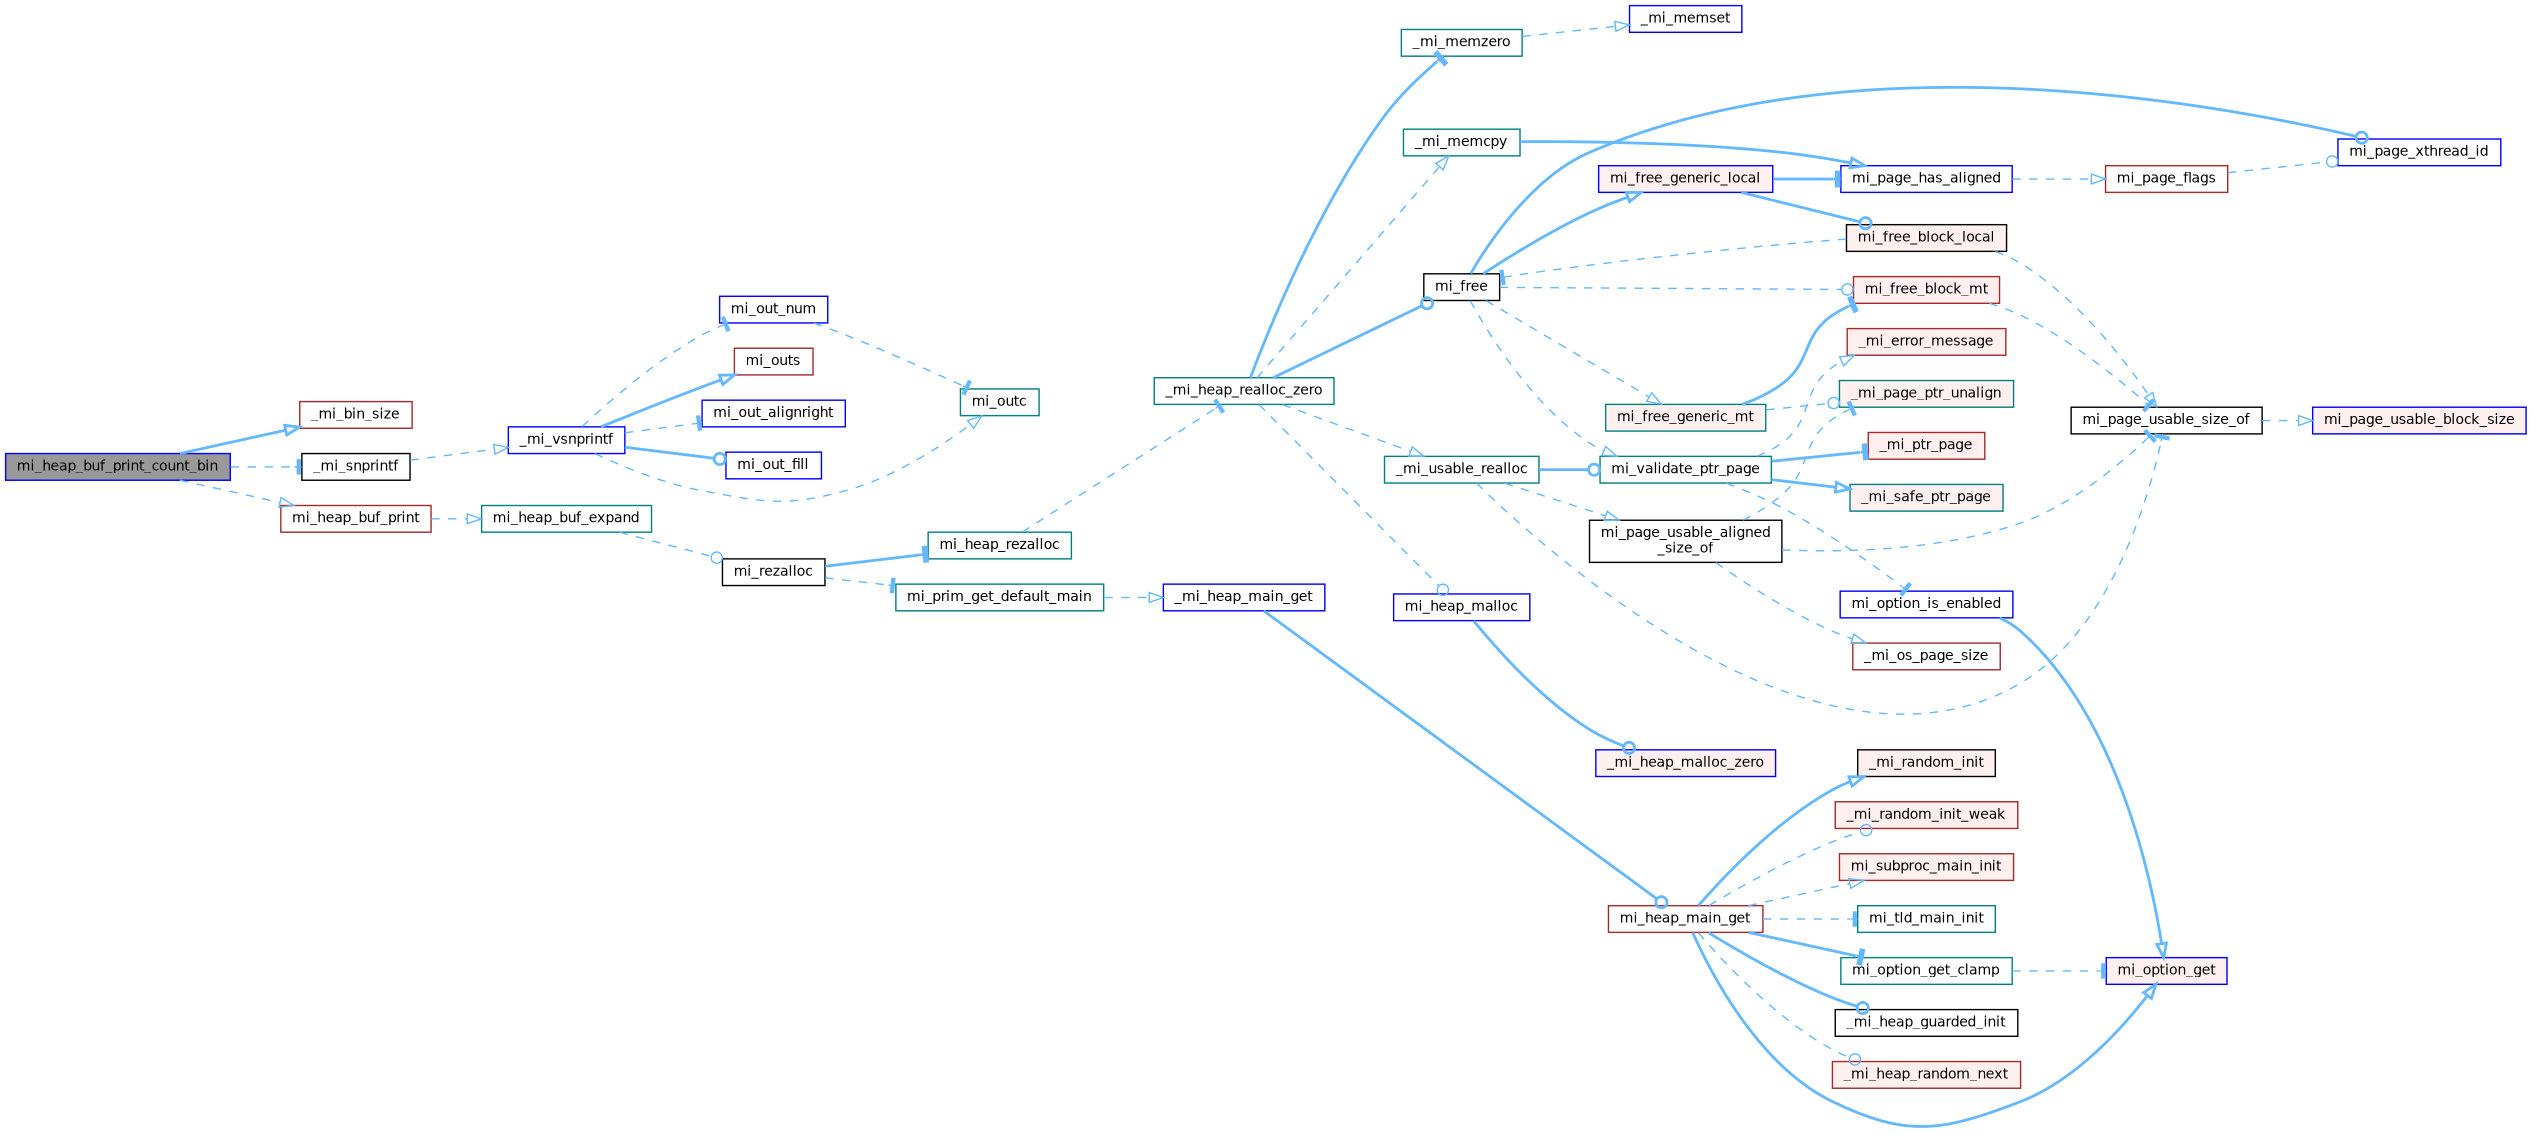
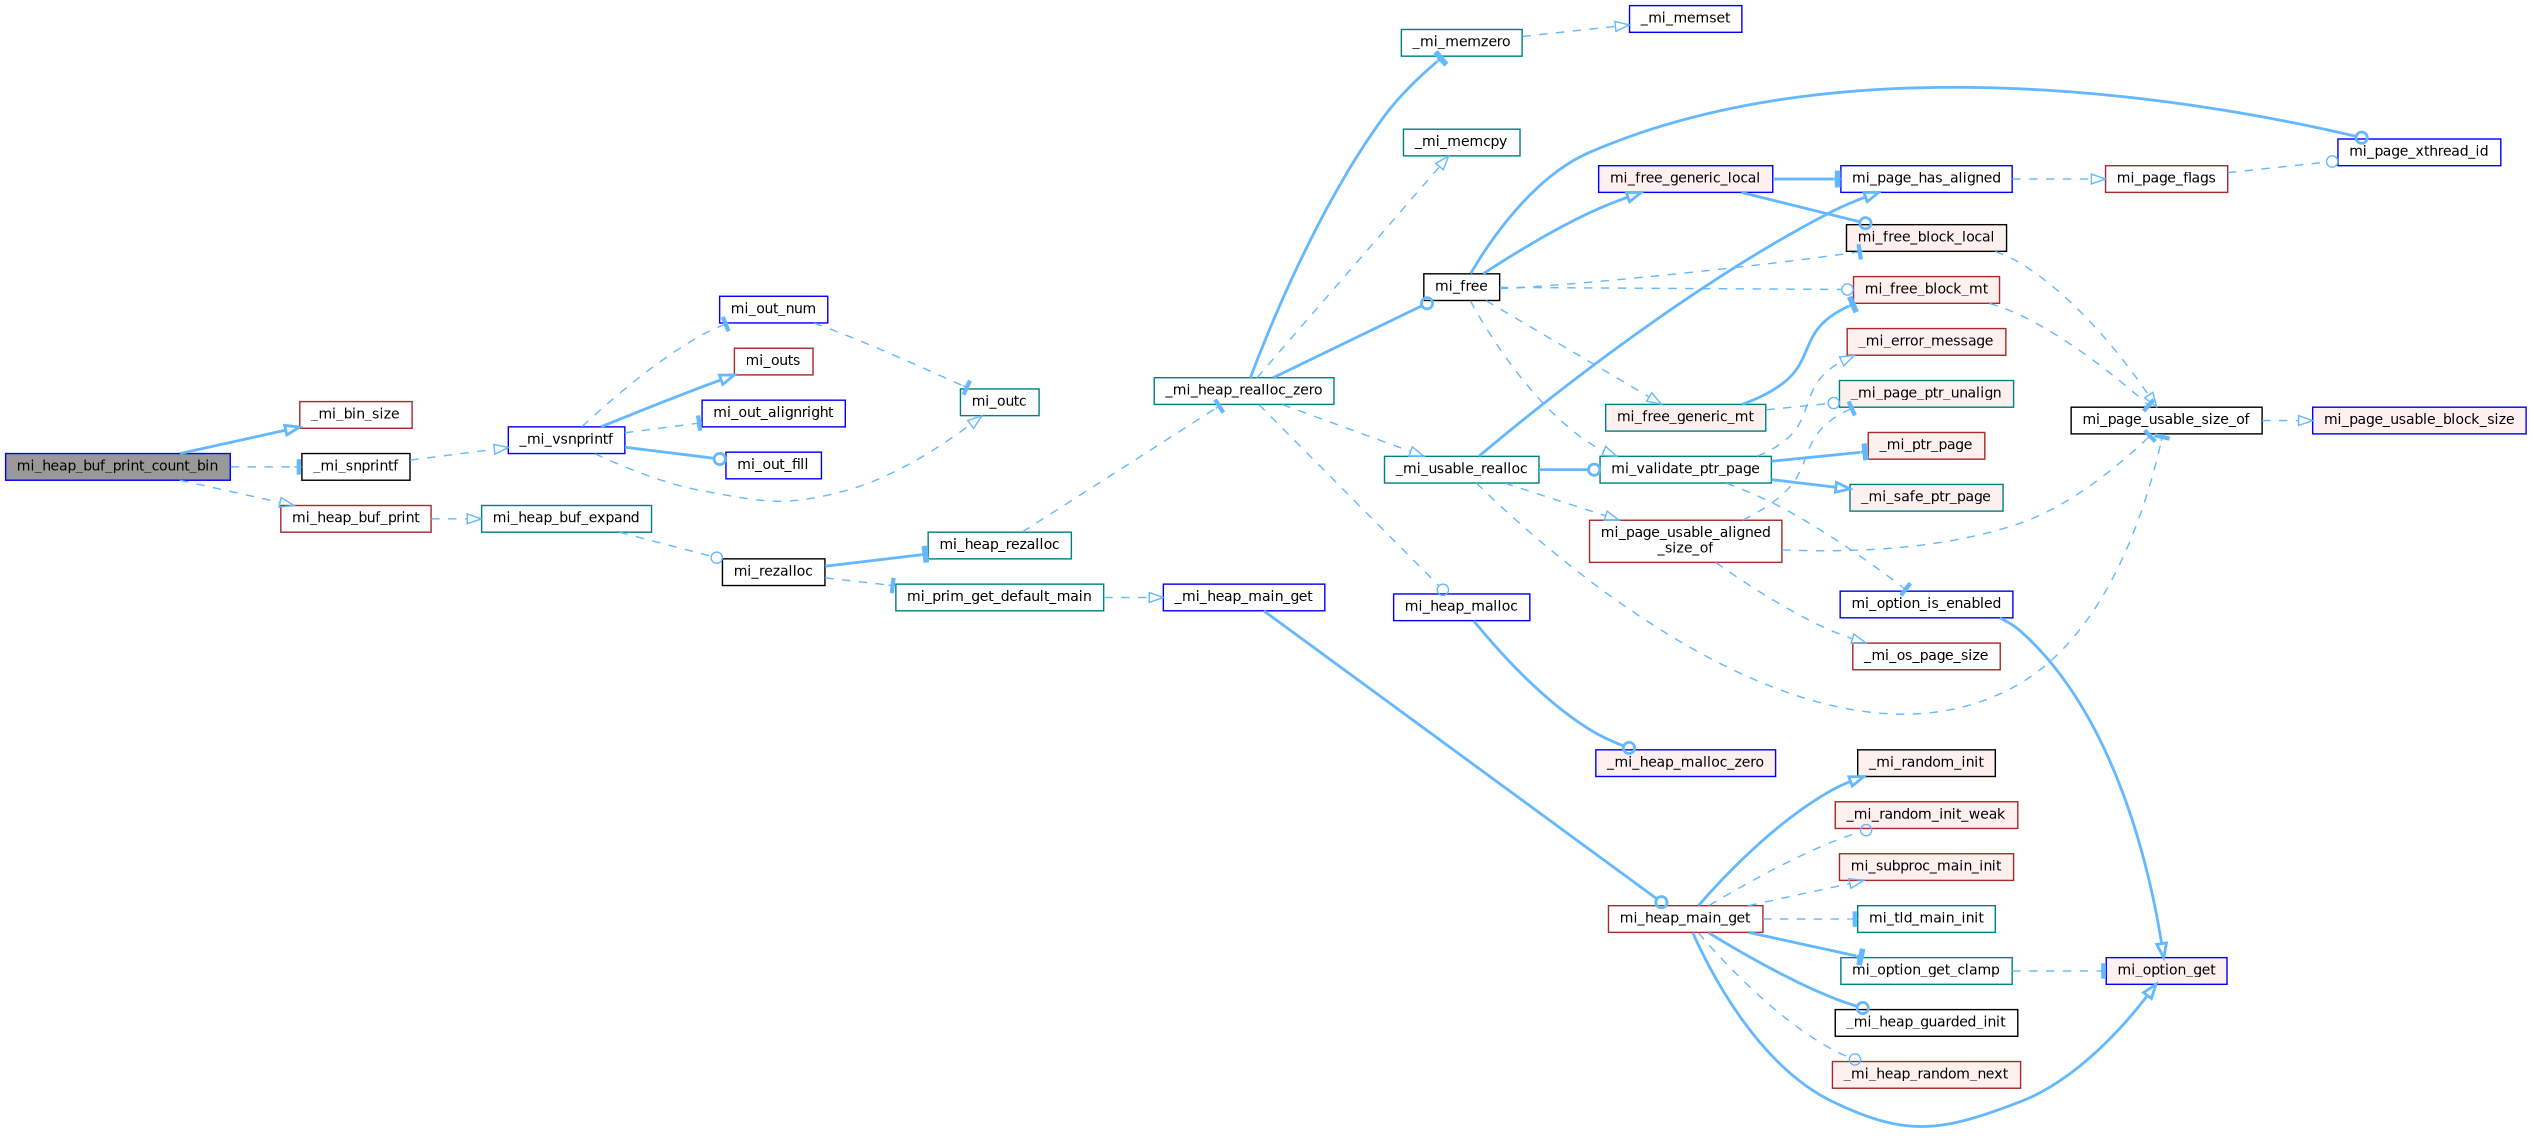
(1686, 145) -> (1664, 314)
(1676, 255) -> (1678, 274)
(1686, 541) -> (1686, 541)
